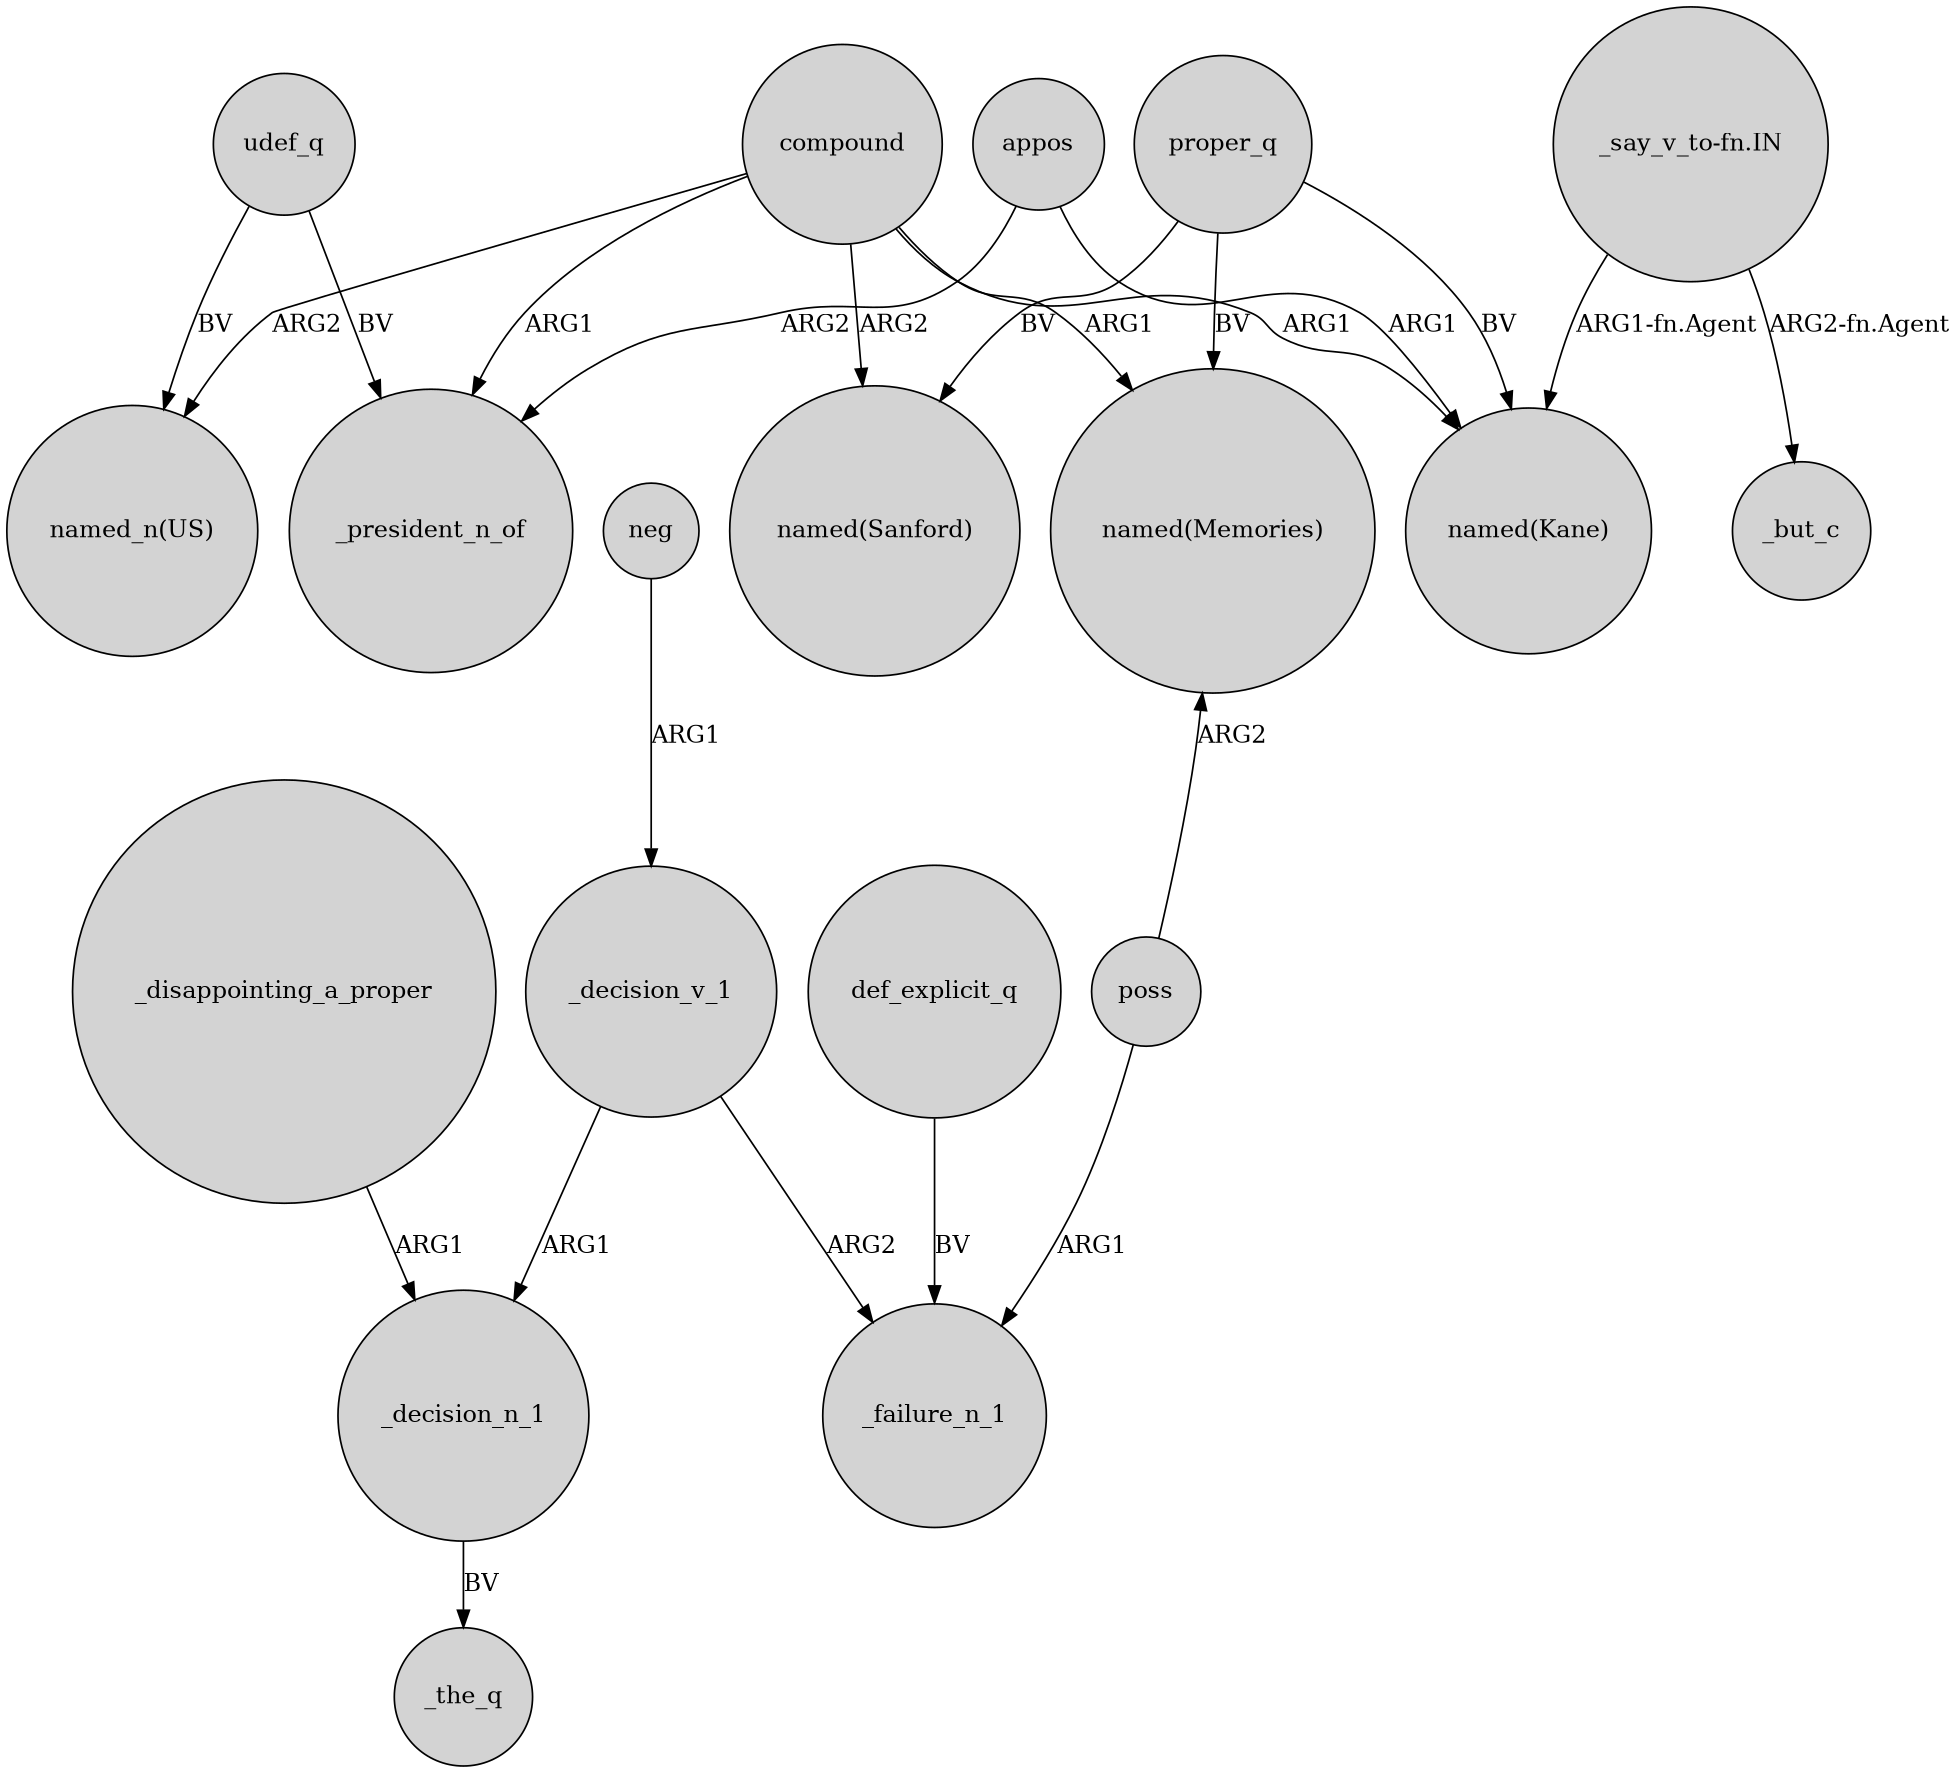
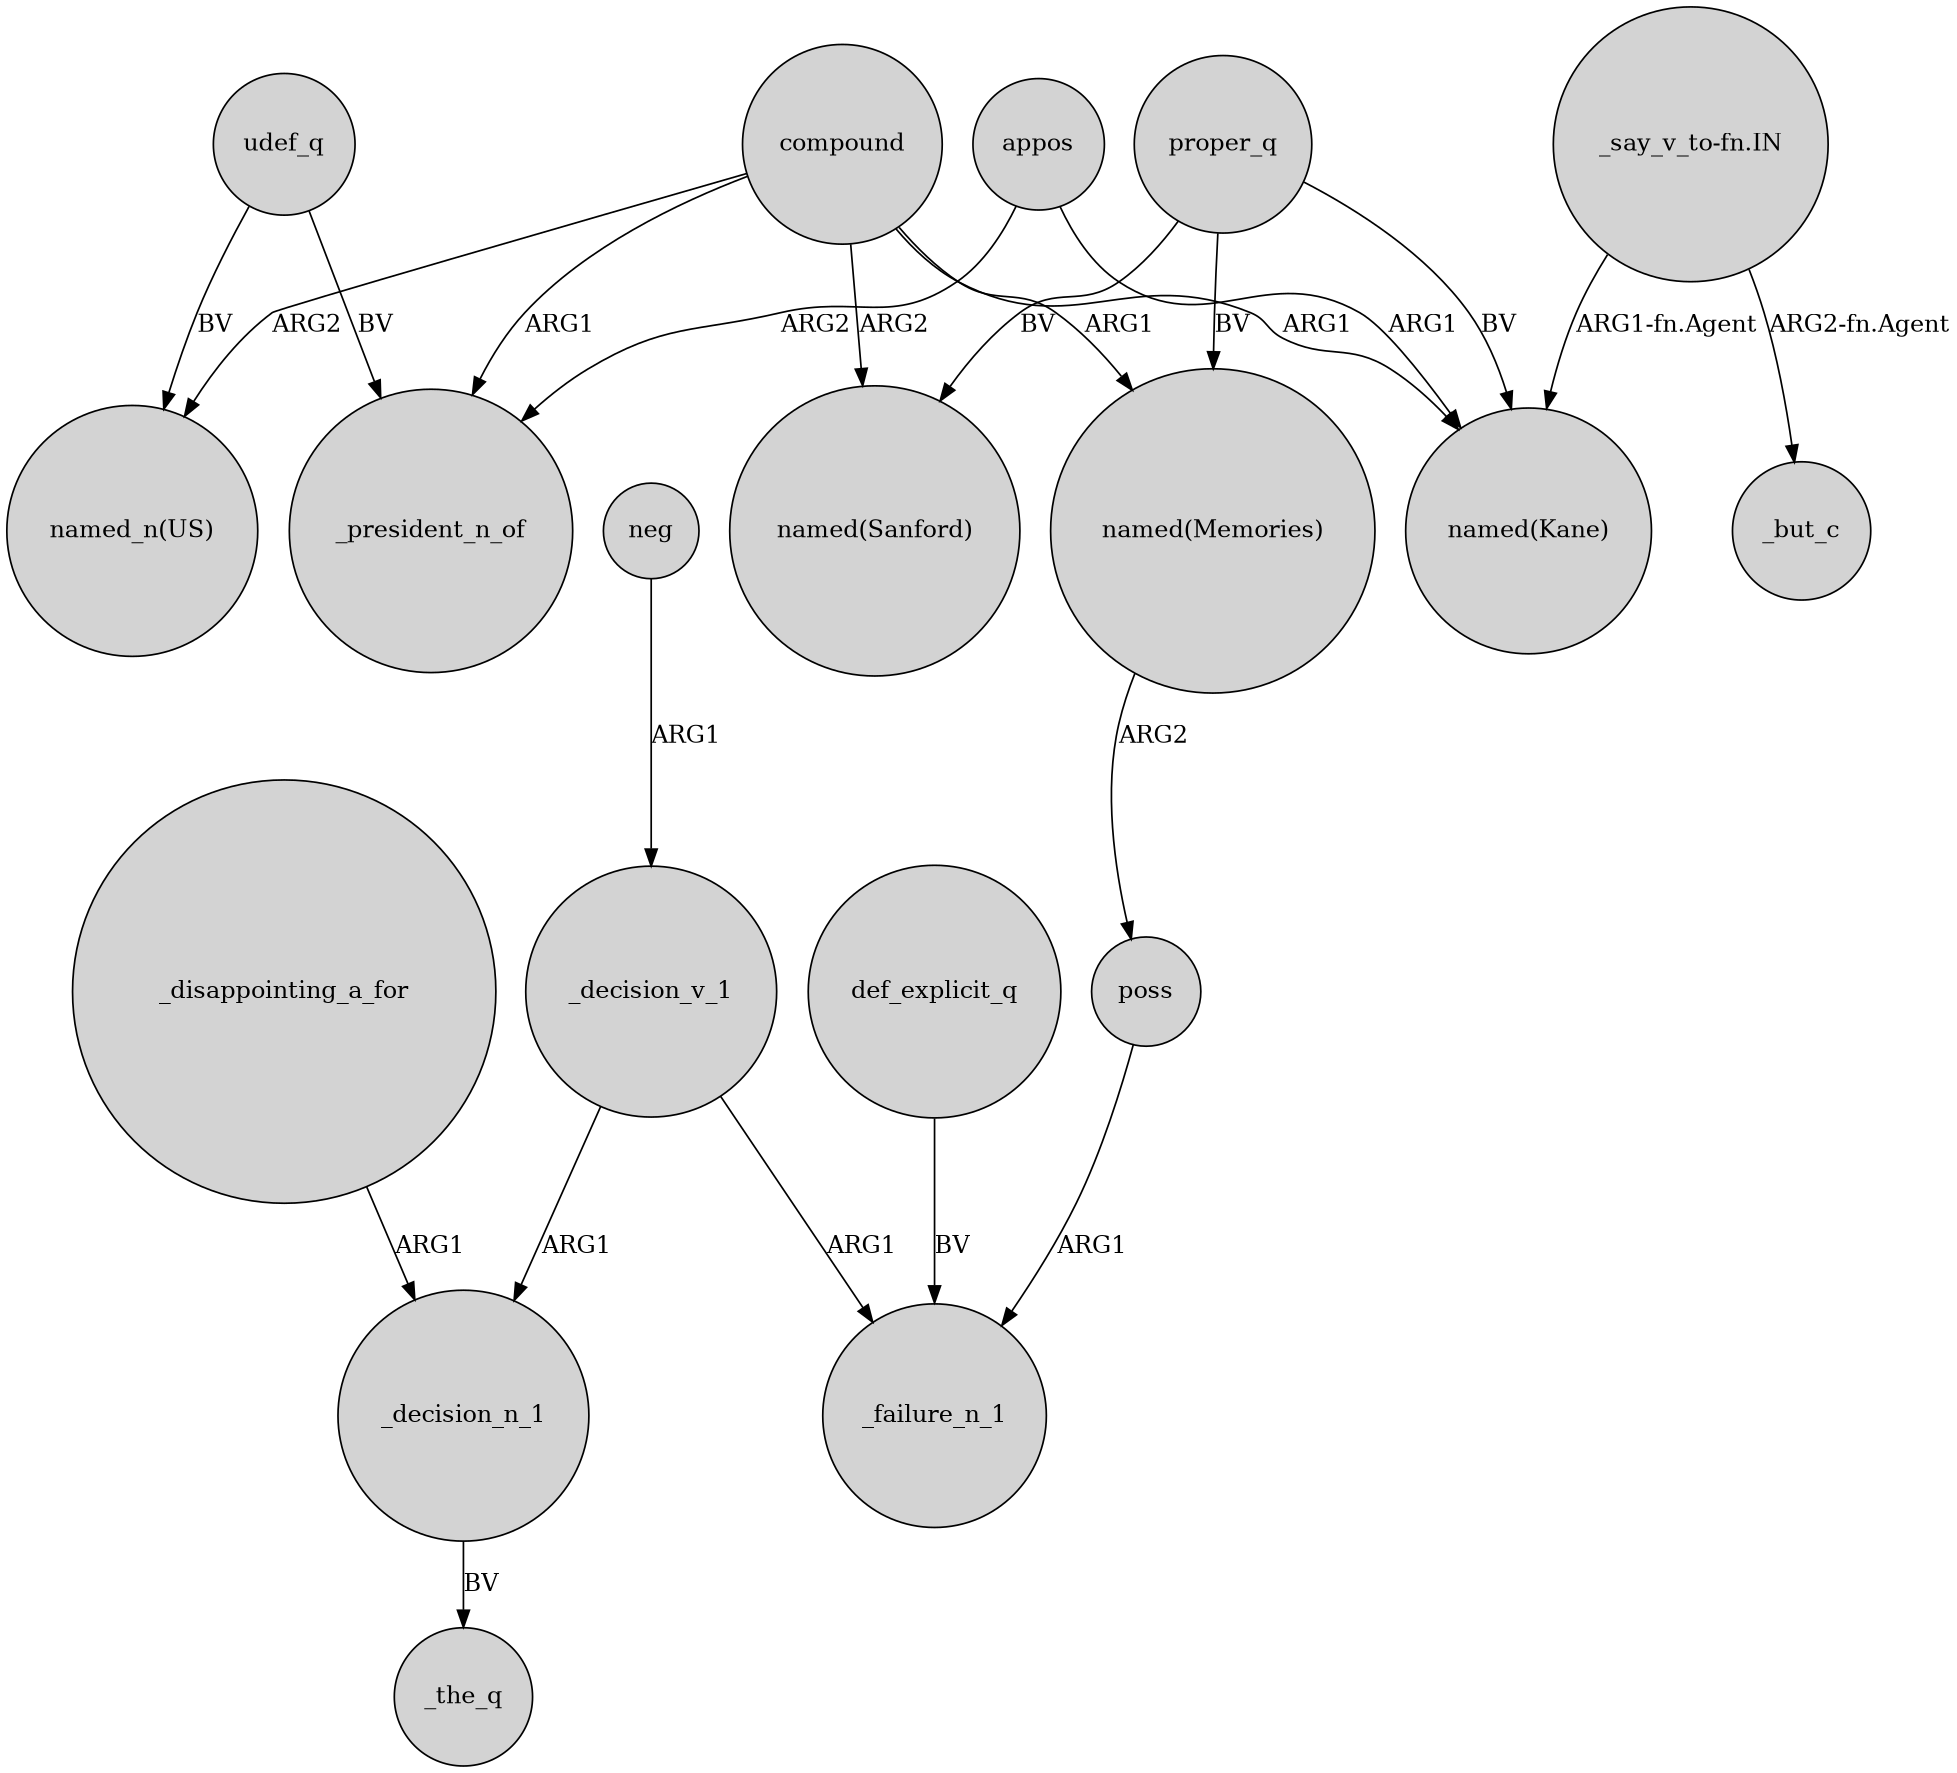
(1183, 825) -> (1112, 797)
(284, 992) -> (284, 992)
(862, 1247) -> (862, 1247)
